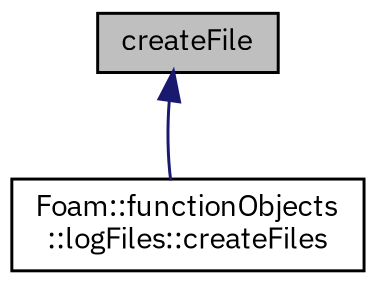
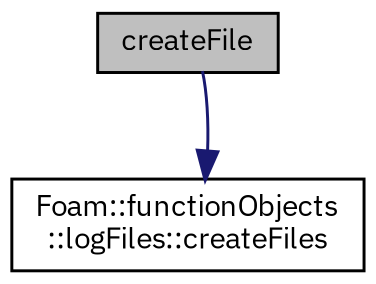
(168, 141) -> (207, 111)
